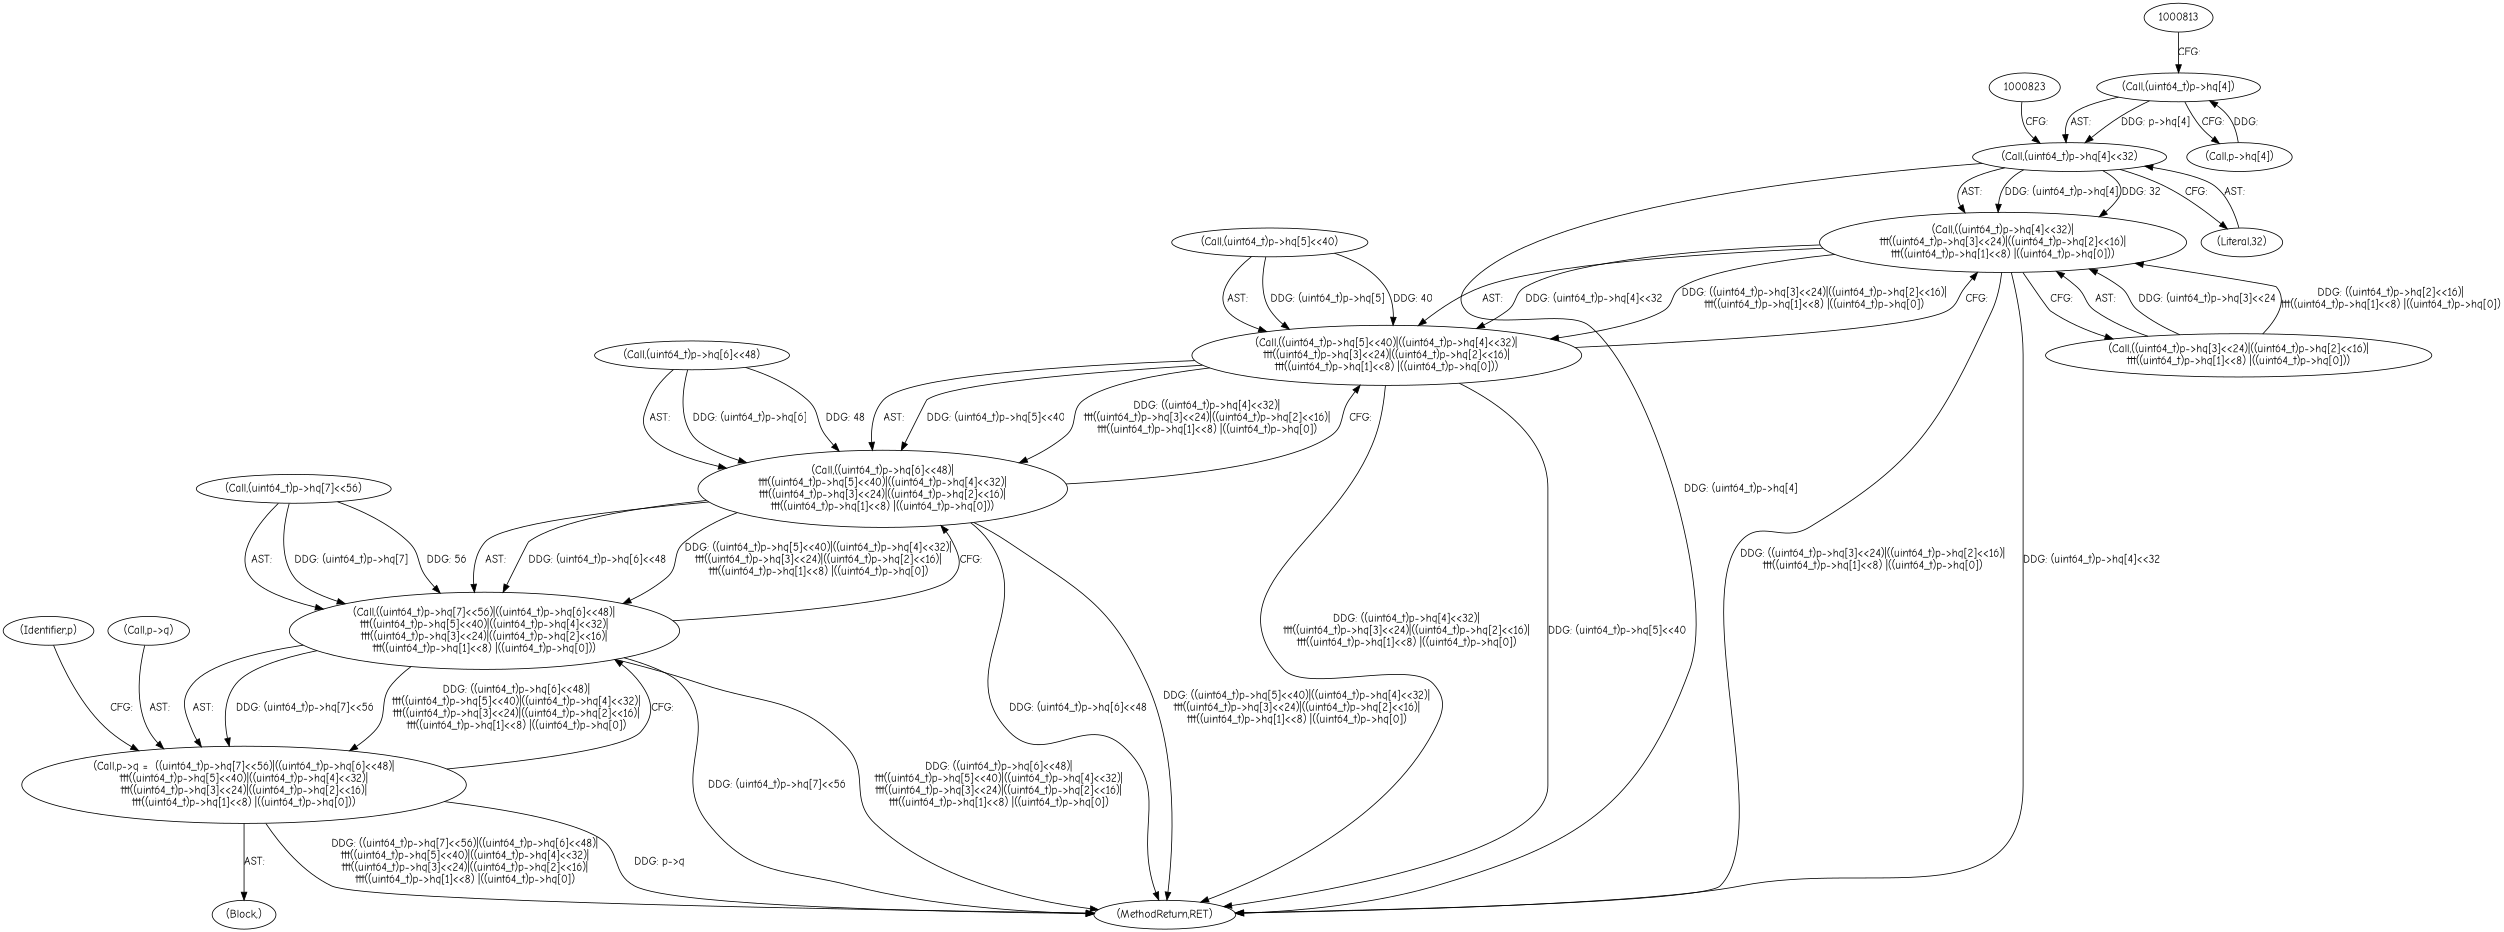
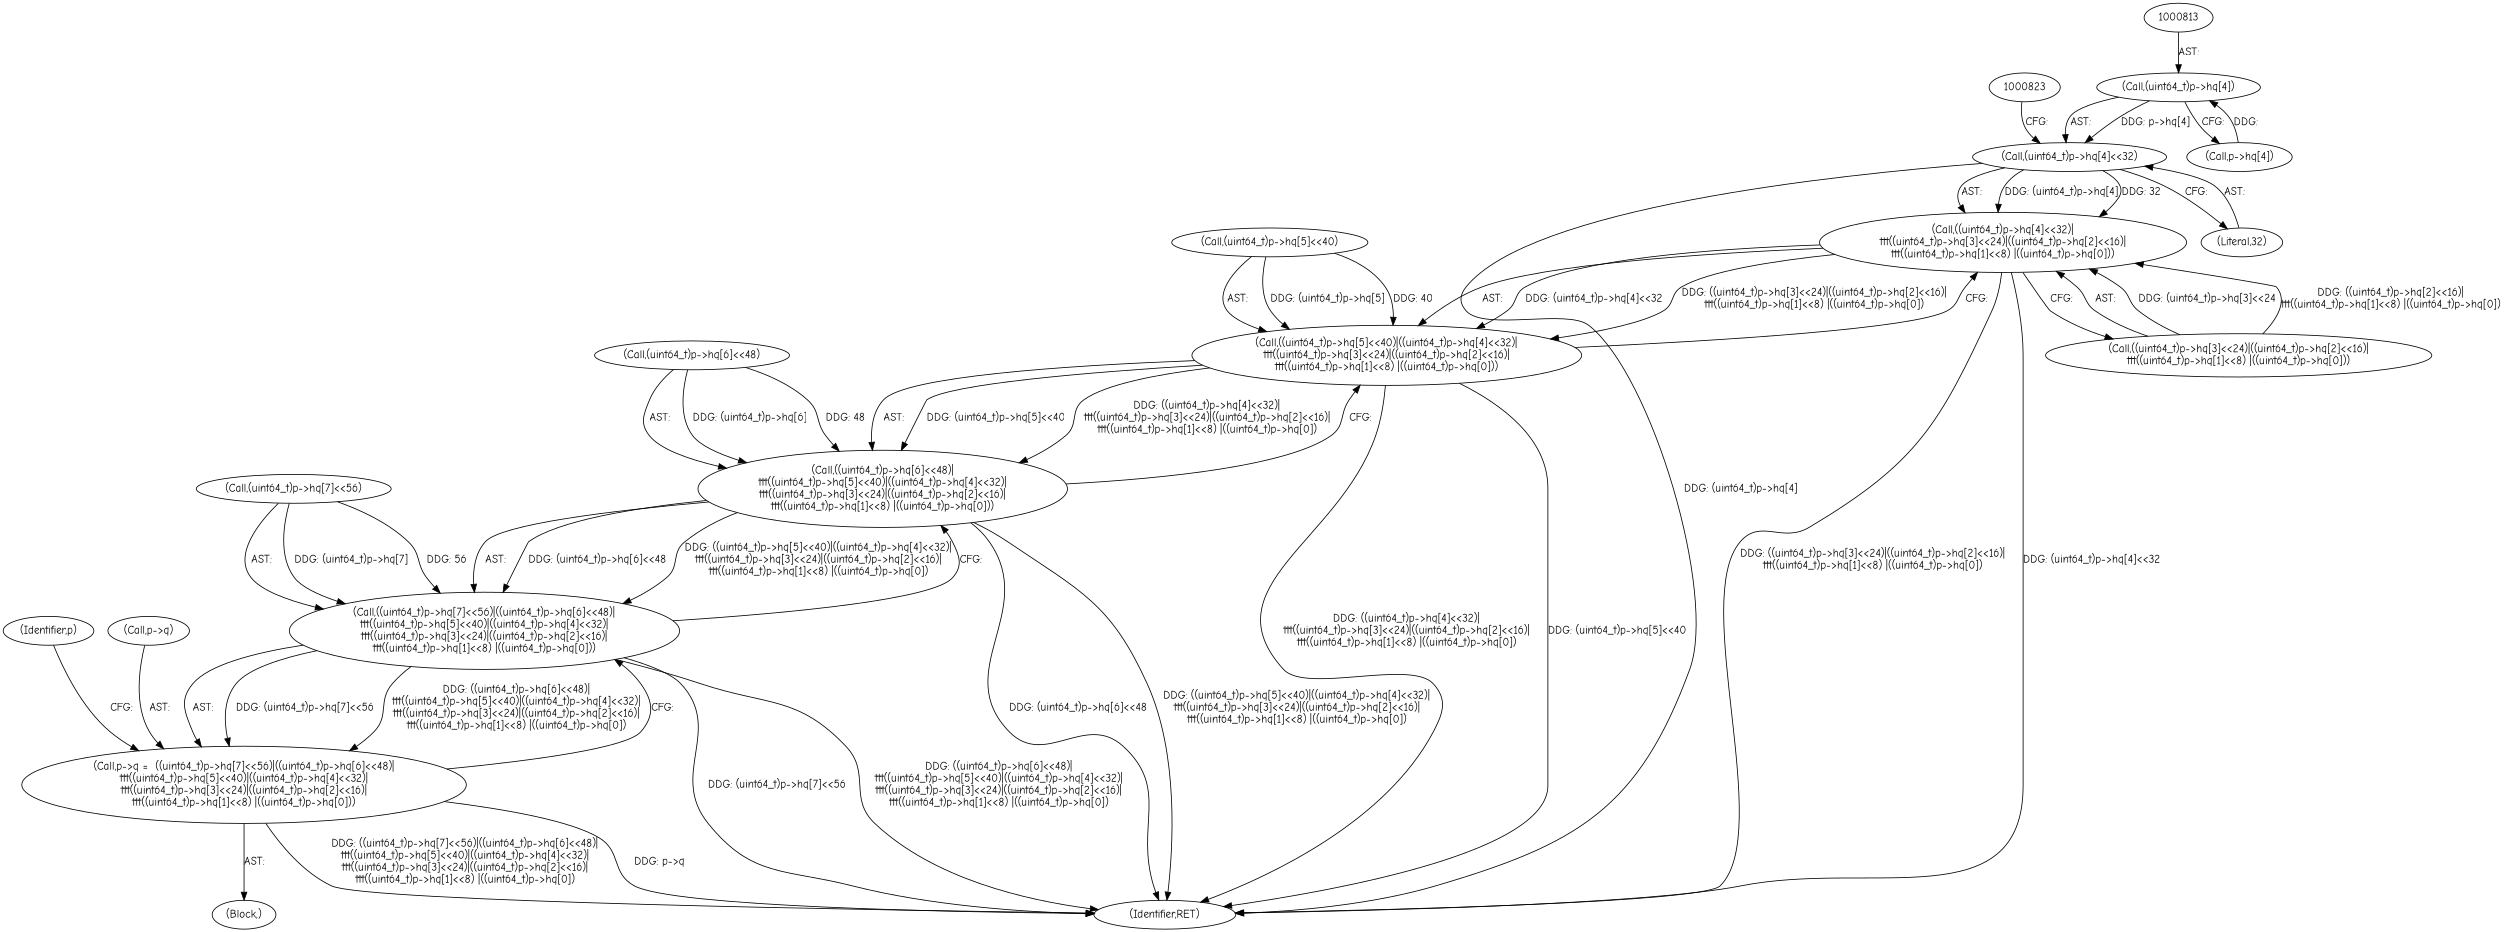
(2191, 52) -> (2191, 52)
(1165, 915) -> (1165, 915)
